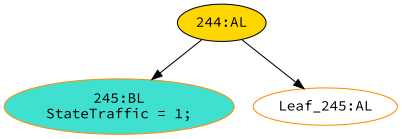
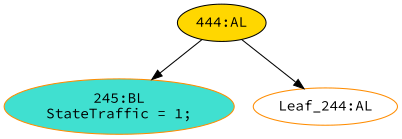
(222, 23) -> (222, 23)
(325, 107) -> (325, 107)
